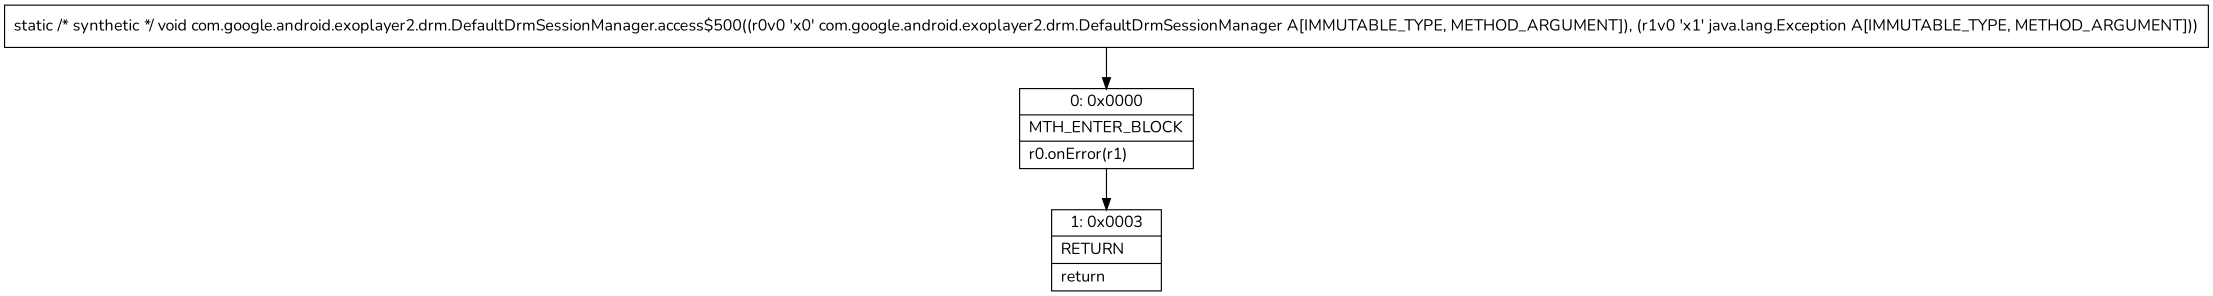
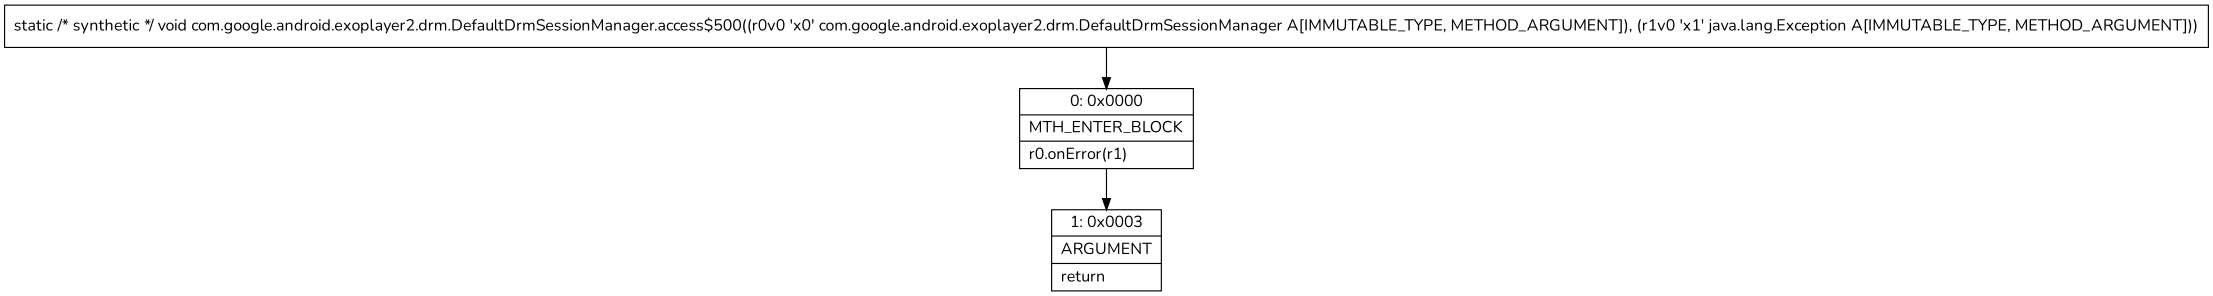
(1093, 249) -> (1106, 249)
